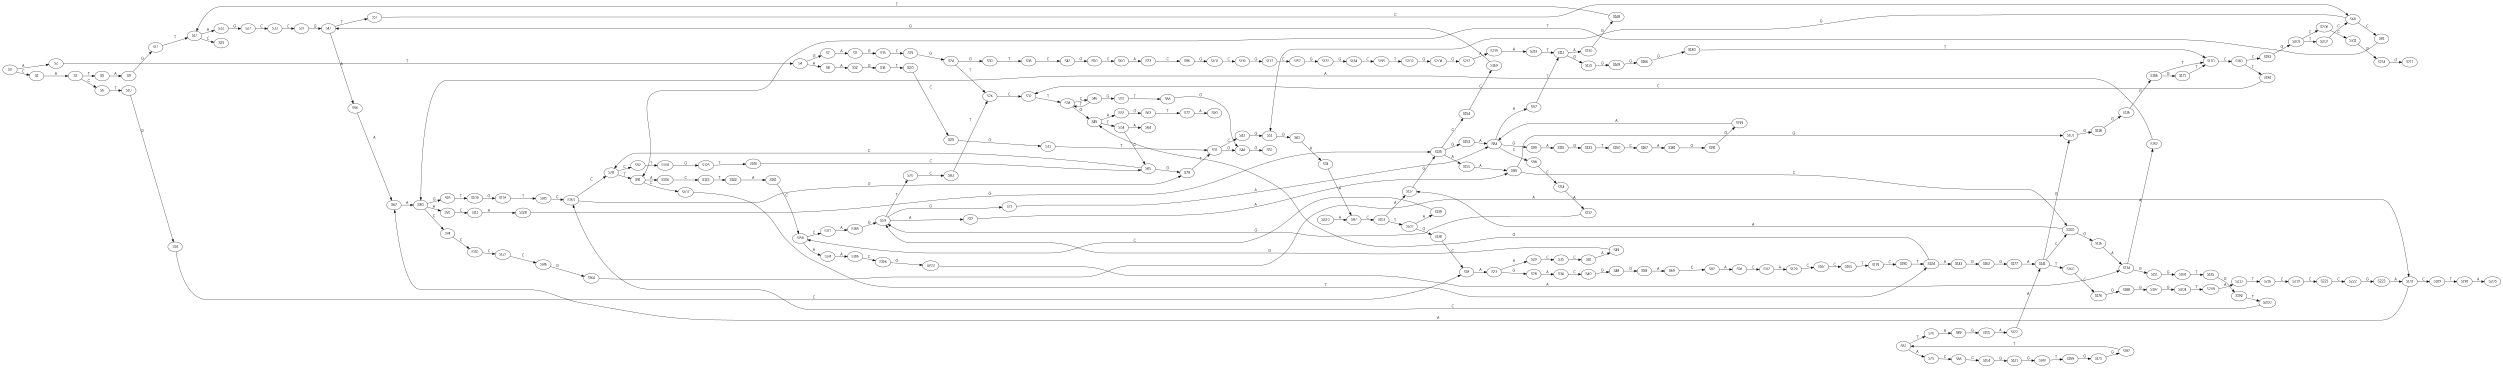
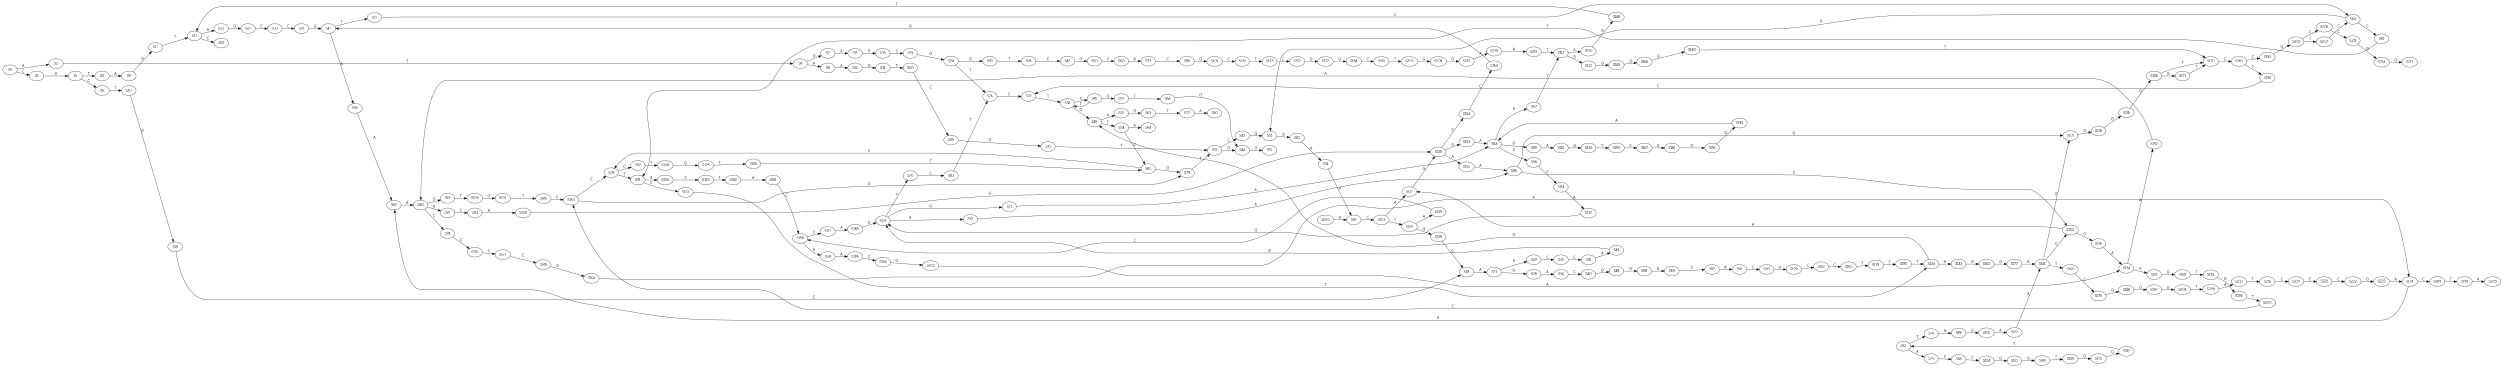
(1256, 59) -> (1256, 59)
